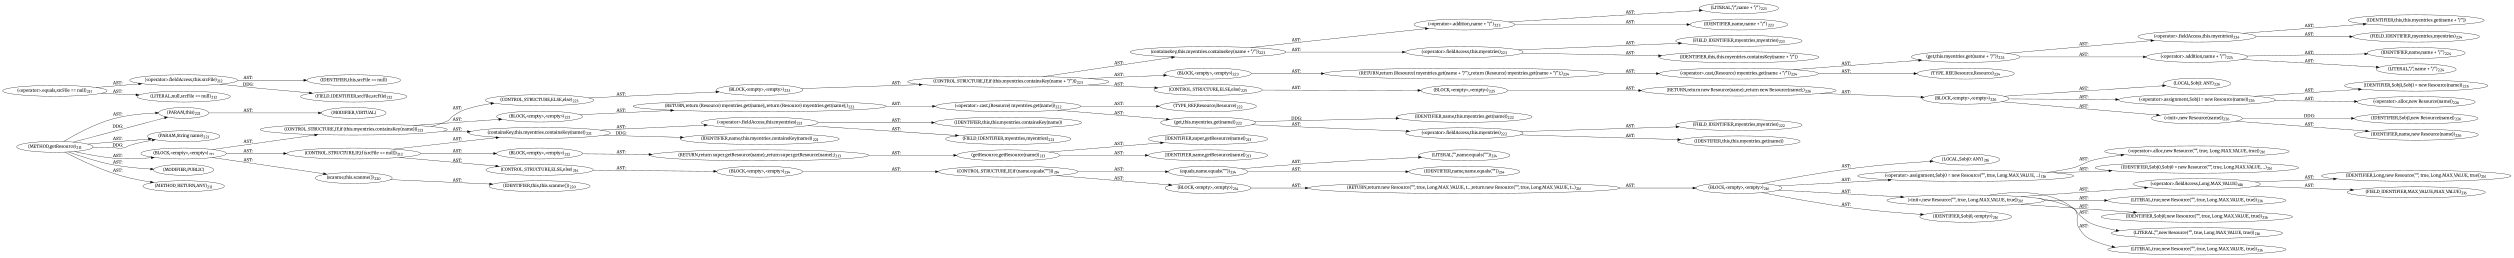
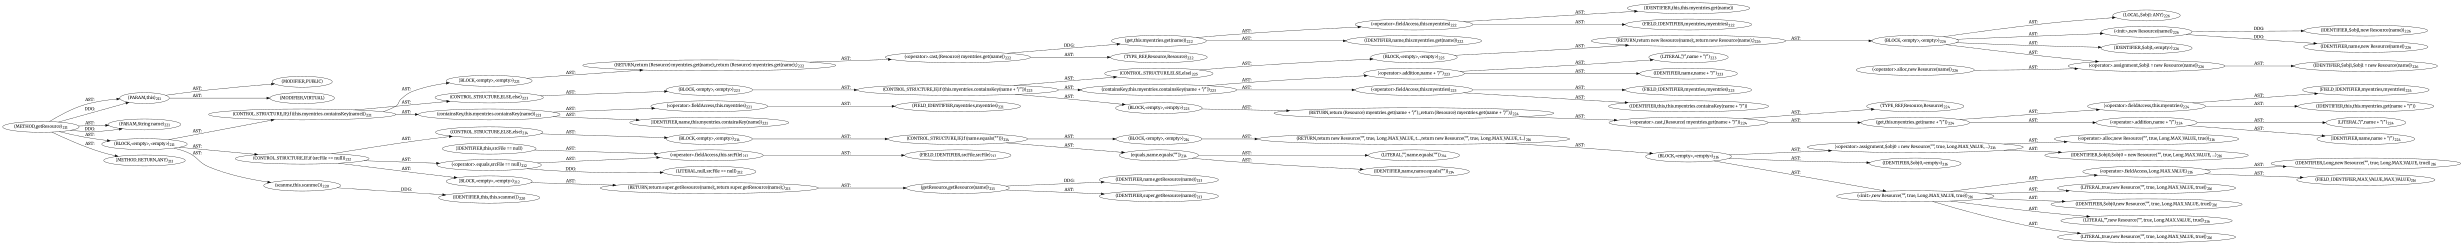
none -> (2147, 48)
(271, 80) -> (595, 152)
(249, 85) -> (847, 153)
(90, 90) -> (524, 165)
(118, 92) -> (571, 169)
(2314, 101) -> (2025, 70)
(198, 112) -> (158, 98)
(1120, 113) -> (1070, 46)
(1297, 119) -> (1247, 39)
(1008, 123) -> none
(2310, 124) -> (2260, 37)
(622, 133) -> (571, 115)
(445, 143) -> (400, 162)
(1120, 153) -> (1070, 181)
(1966, 160) -> none
(109, 164) -> (218, 89)
(458, 180) -> (407, 190)
(2241, 184) -> (2190, 171)
